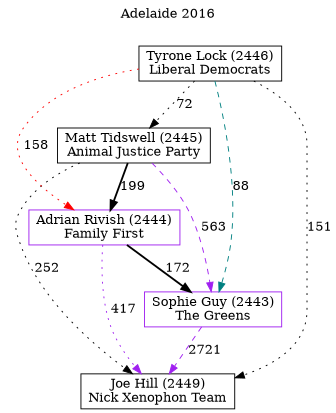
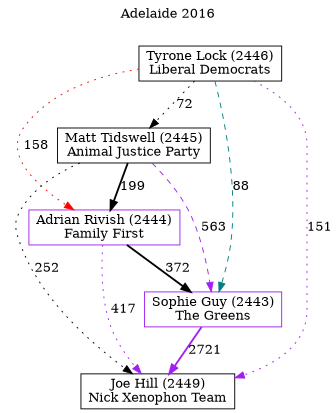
(307, 232) -> (307, 232)
(178, 268) -> (178, 268)
(188, 346) -> (188, 346)
